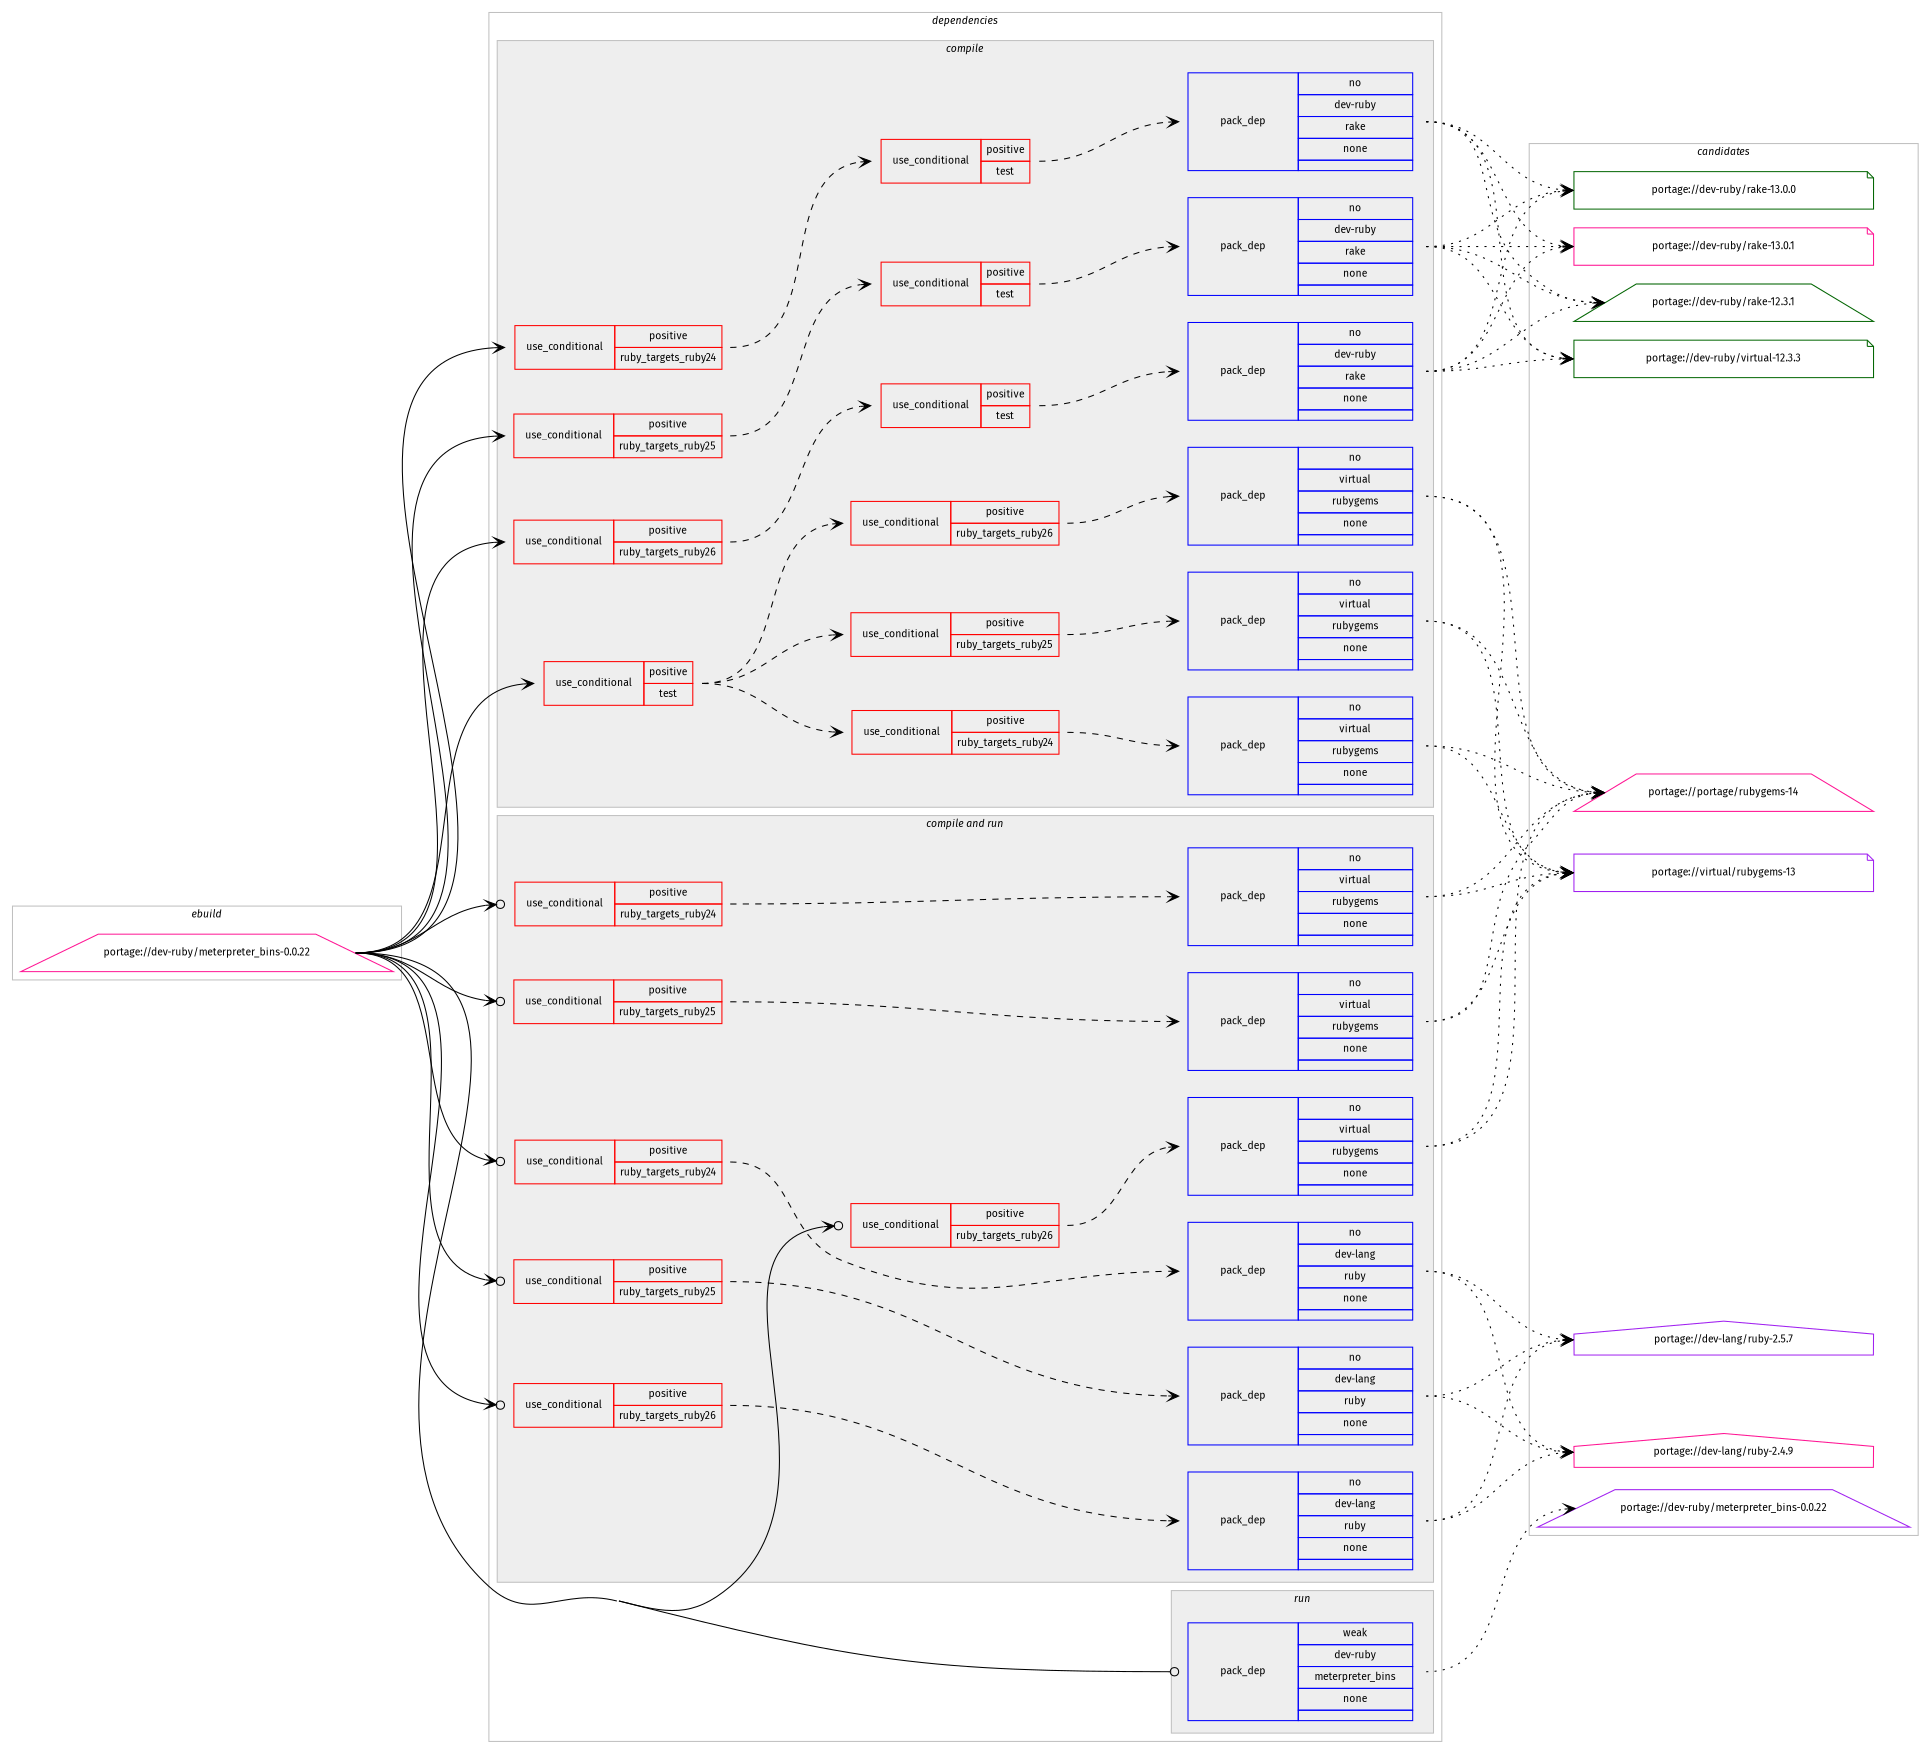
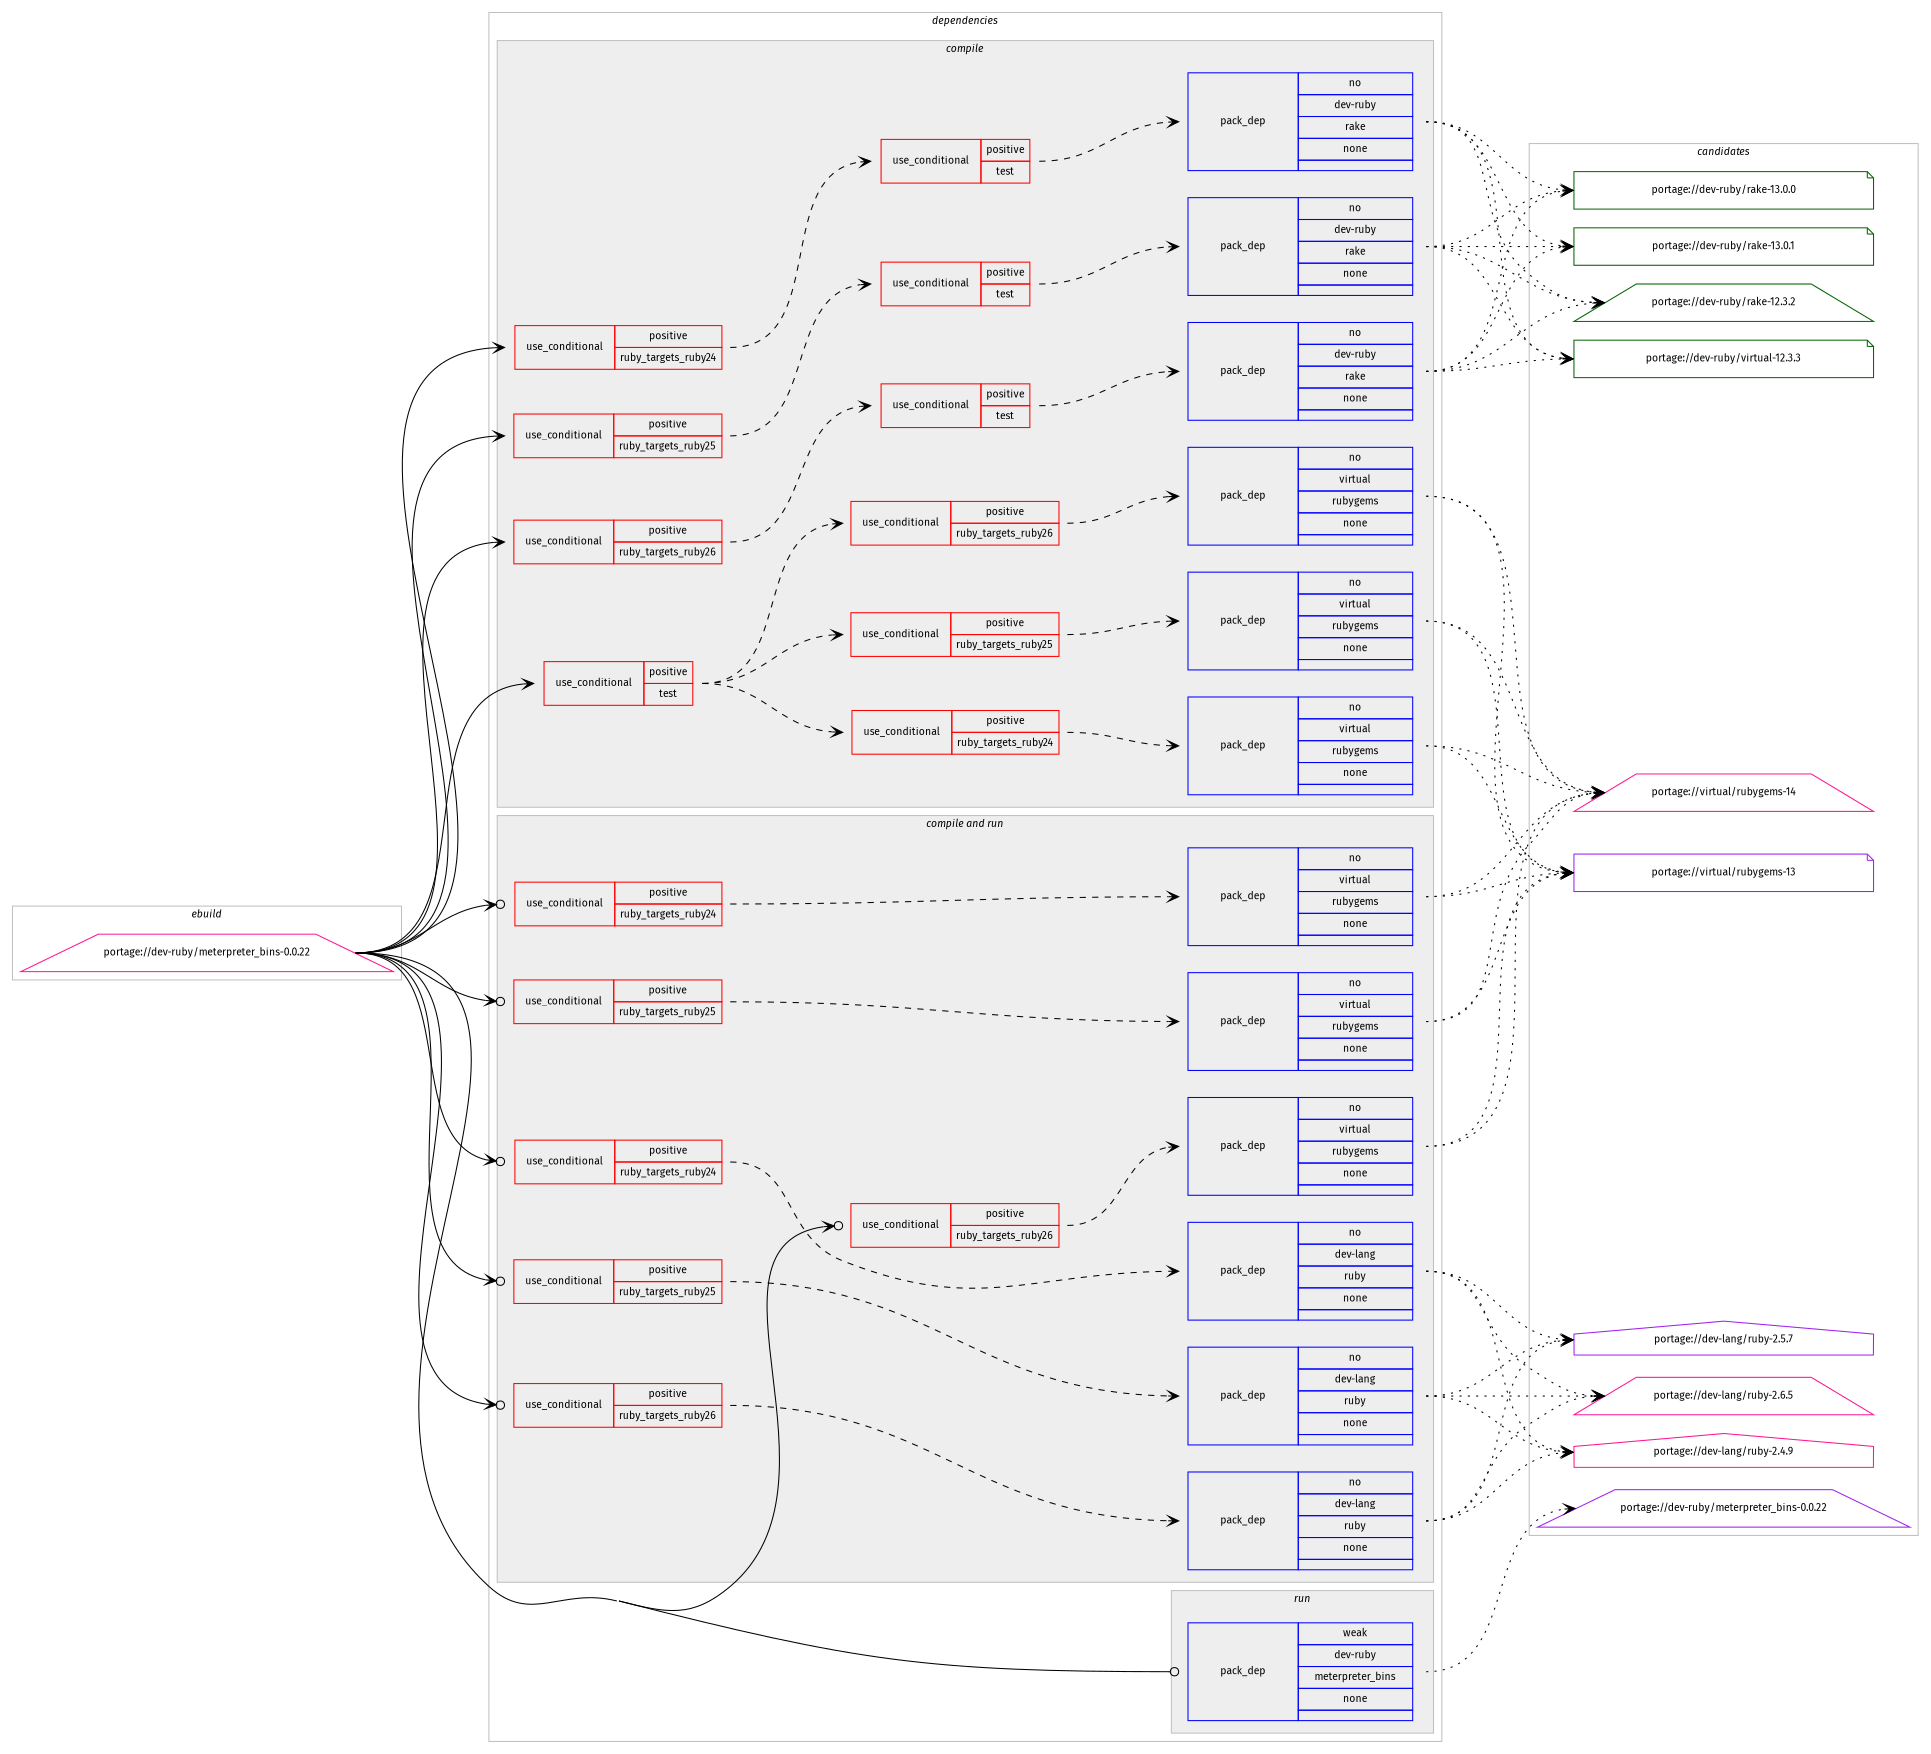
(1724, 247) -> (1724, 247)
(1724, 303) -> (1724, 303)
(1724, 793) -> (1724, 793)
none -> (1724, 1396)
